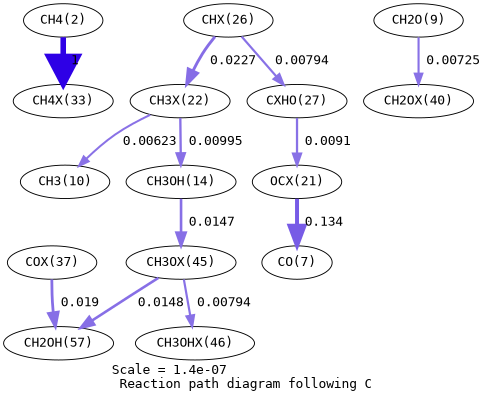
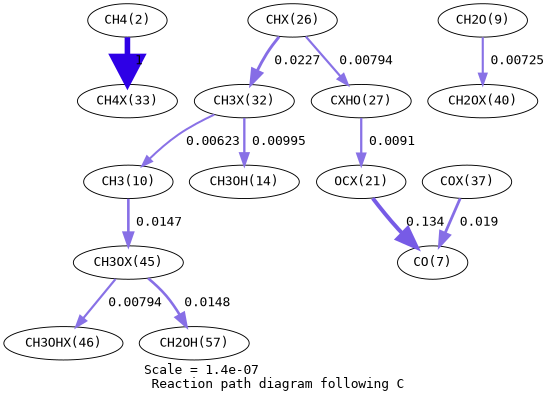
(180, 101) -> (244, 101)
(181, 215) -> (128, 215)
(52, 296) -> (453, 216)
